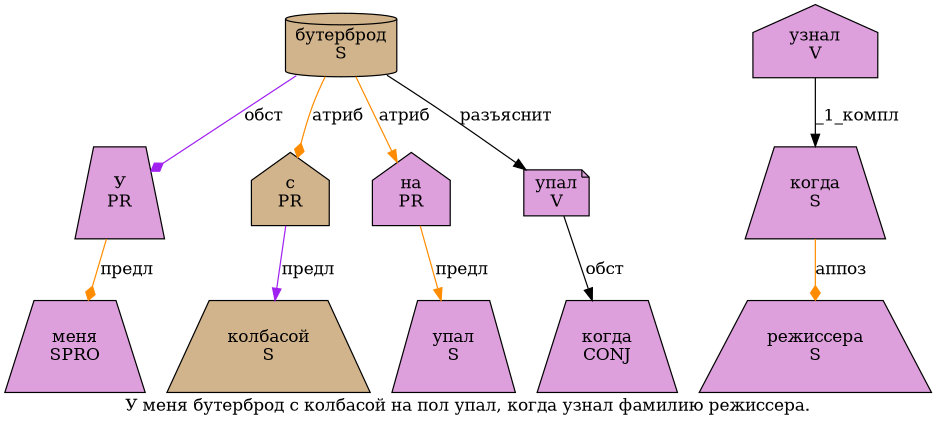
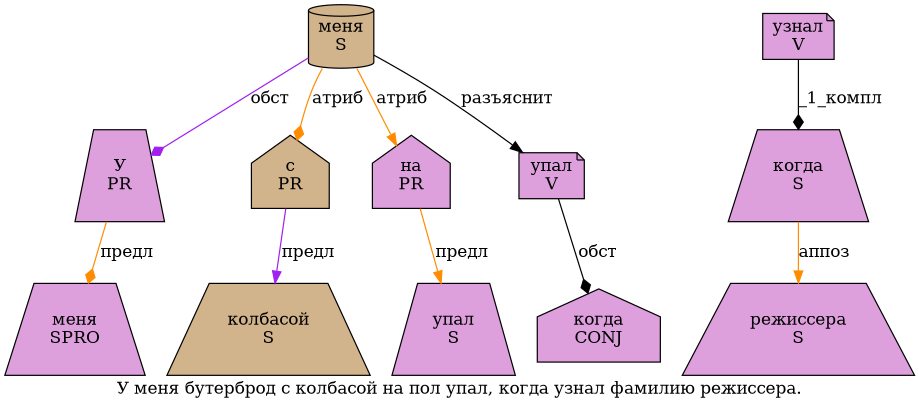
(341, 45) -> (341, 36)
(815, 45) -> (798, 36)
(815, 106) -> (798, 87)
(576, 252) -> (571, 239)
(815, 262) -> (798, 246)
(607, 347) -> (599, 329)
